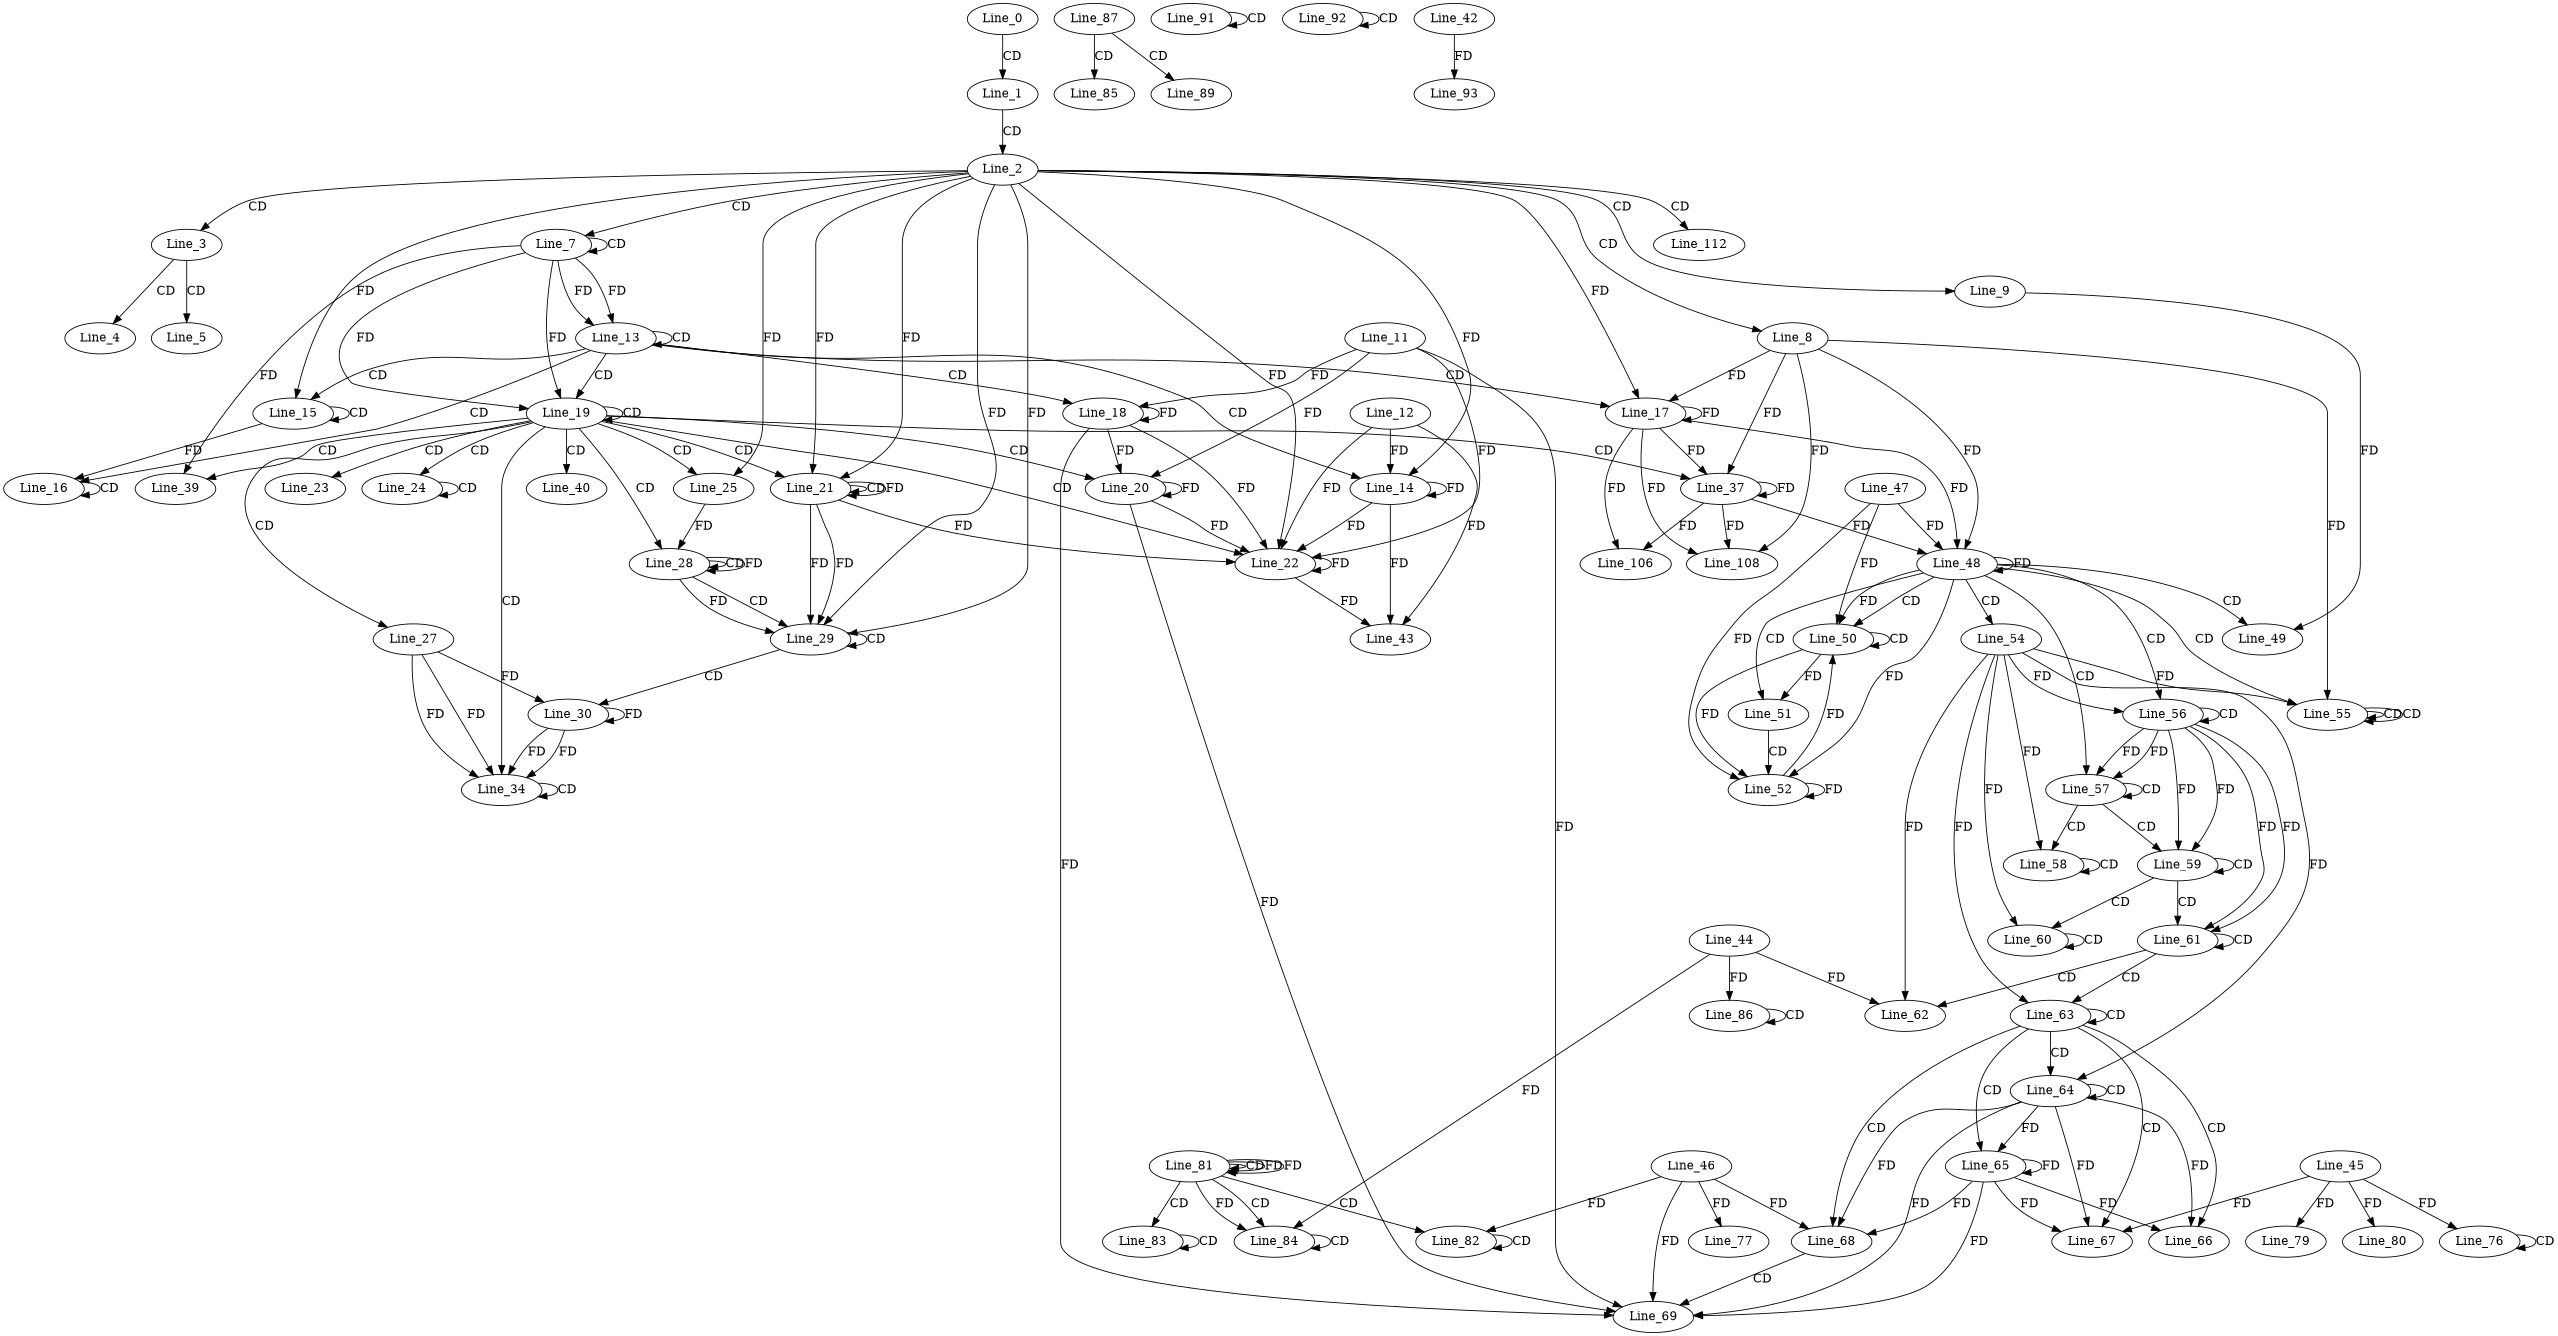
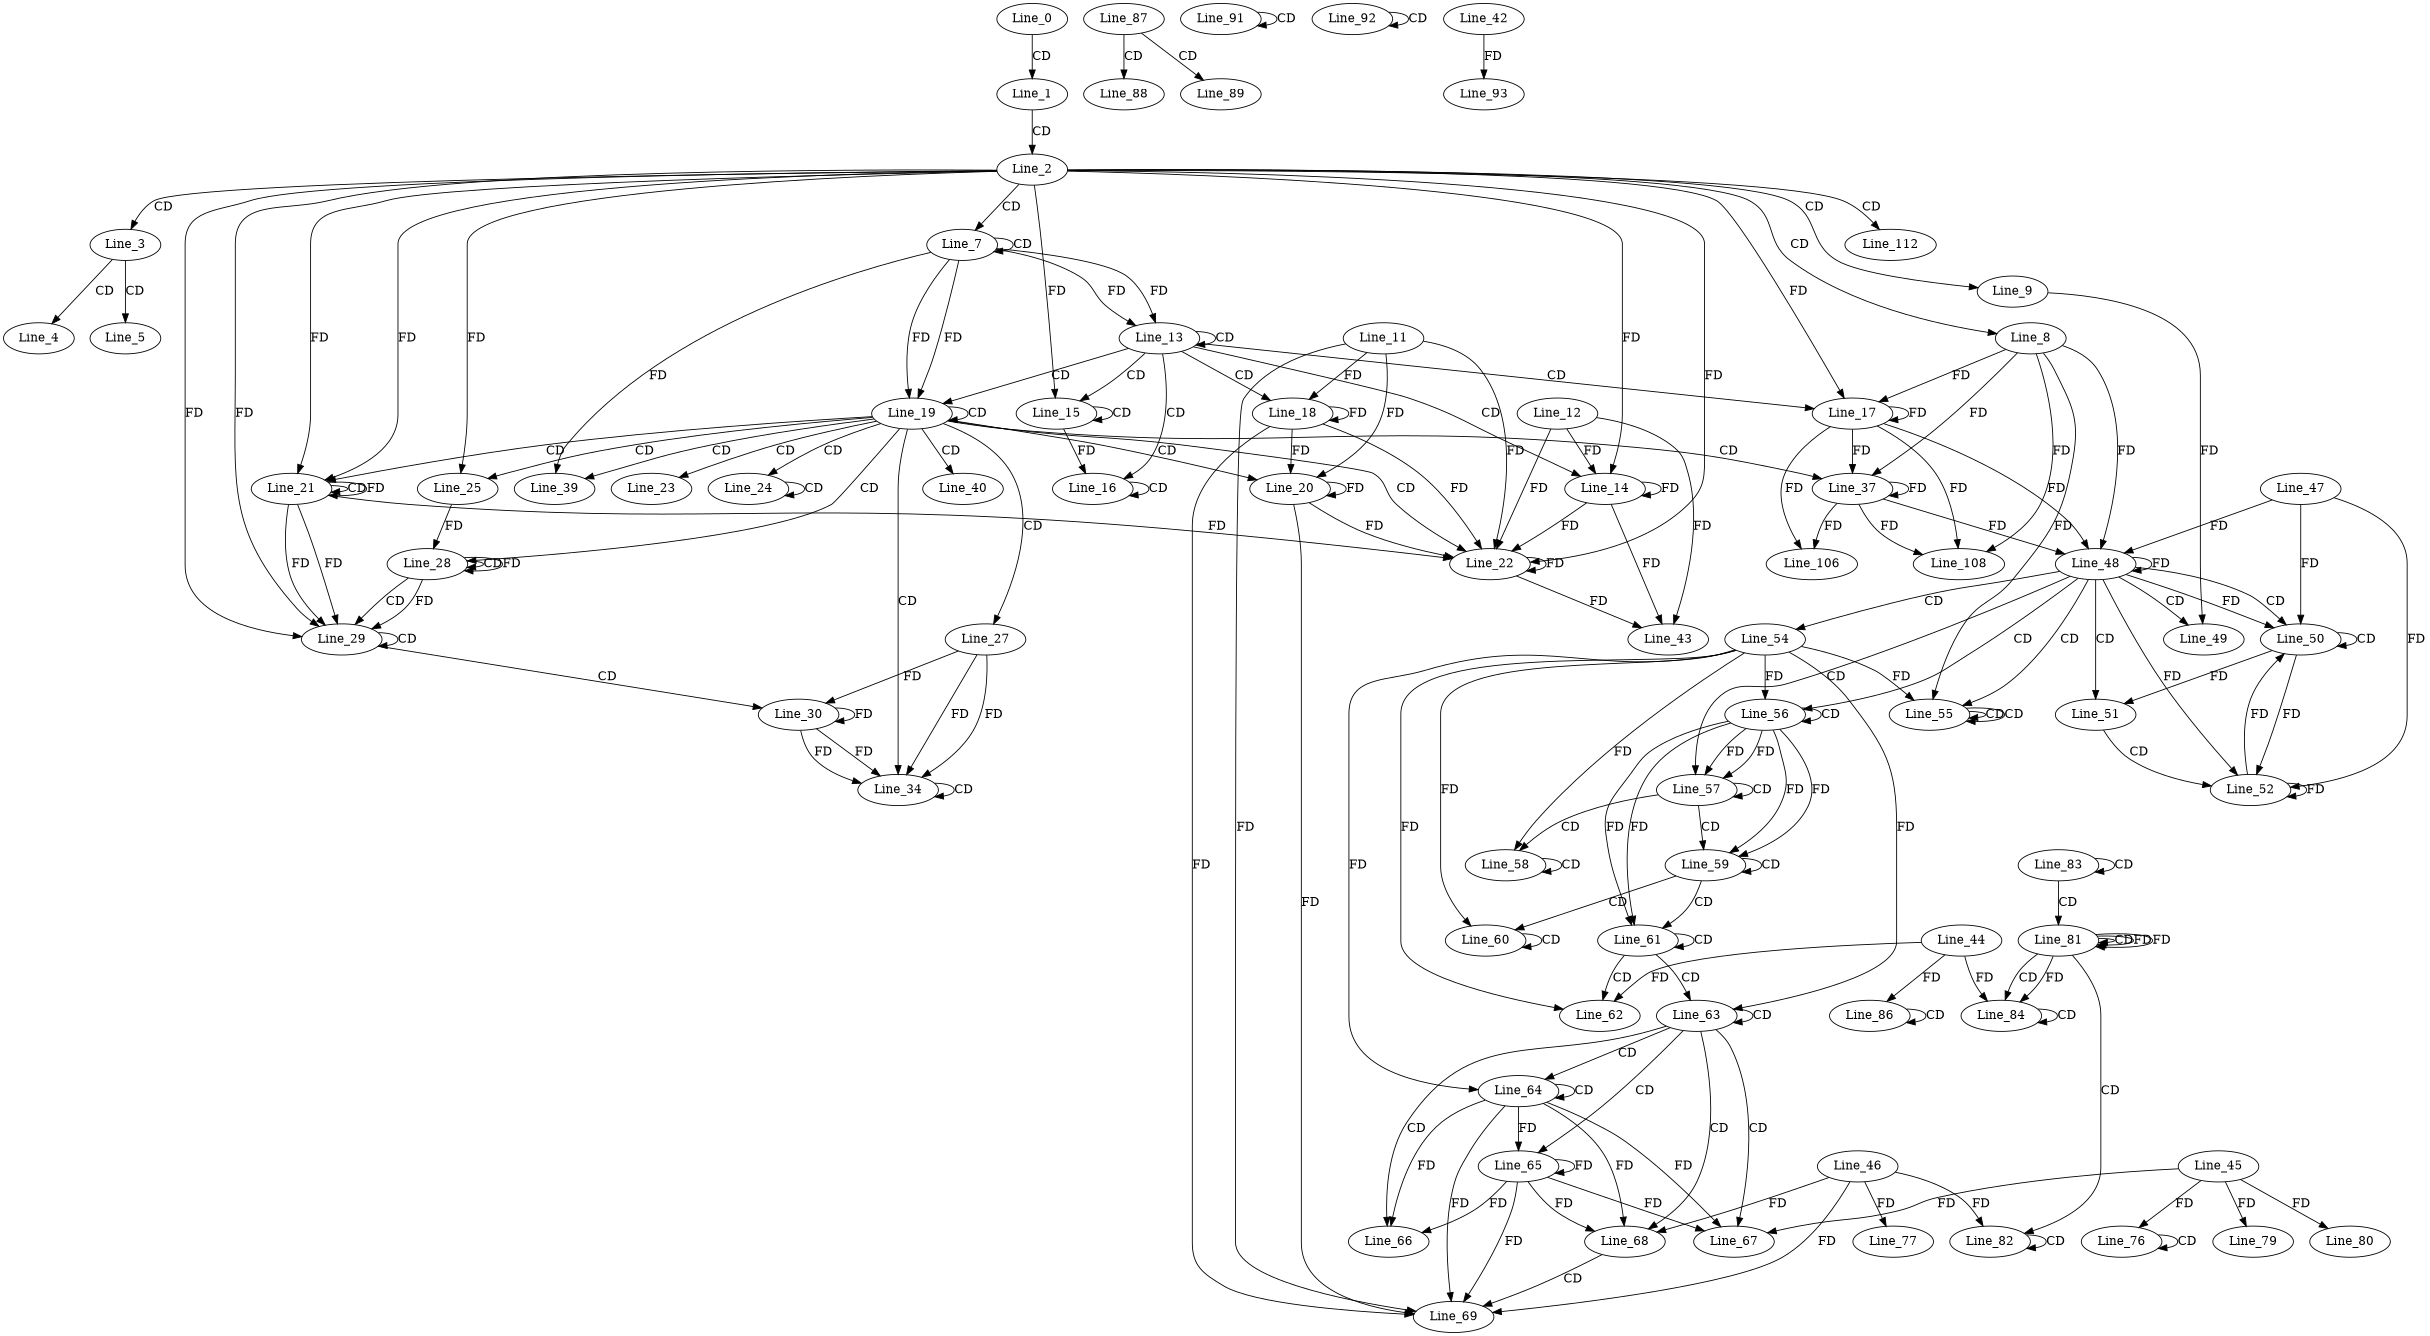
(1094, 94) -> (1124, 94)
(1169, 1200) -> (2058, 899)
